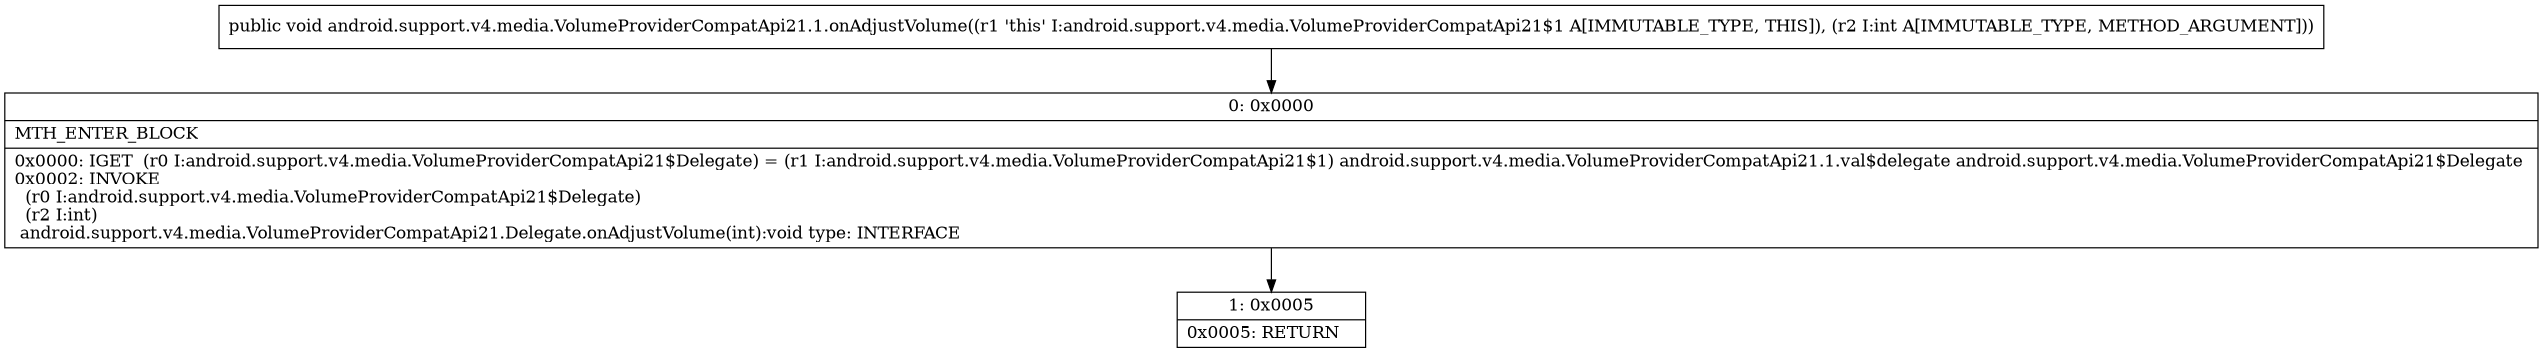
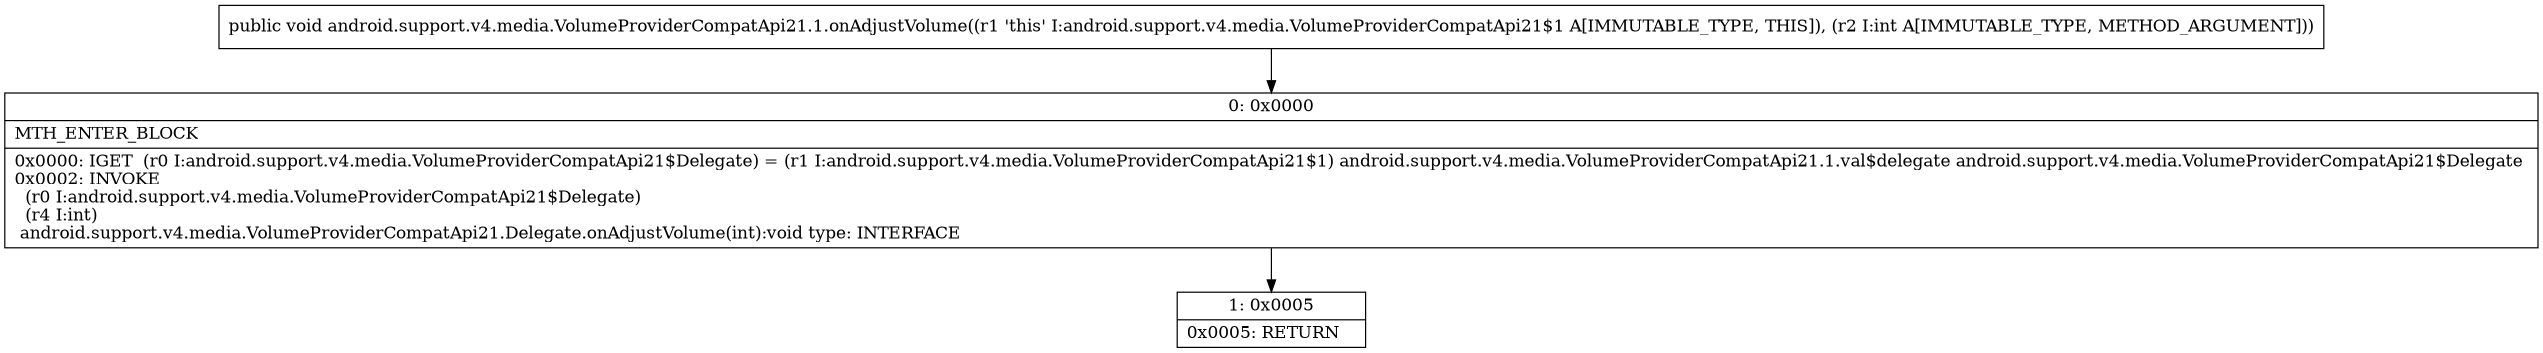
(56, 215) -> (56, 215)
